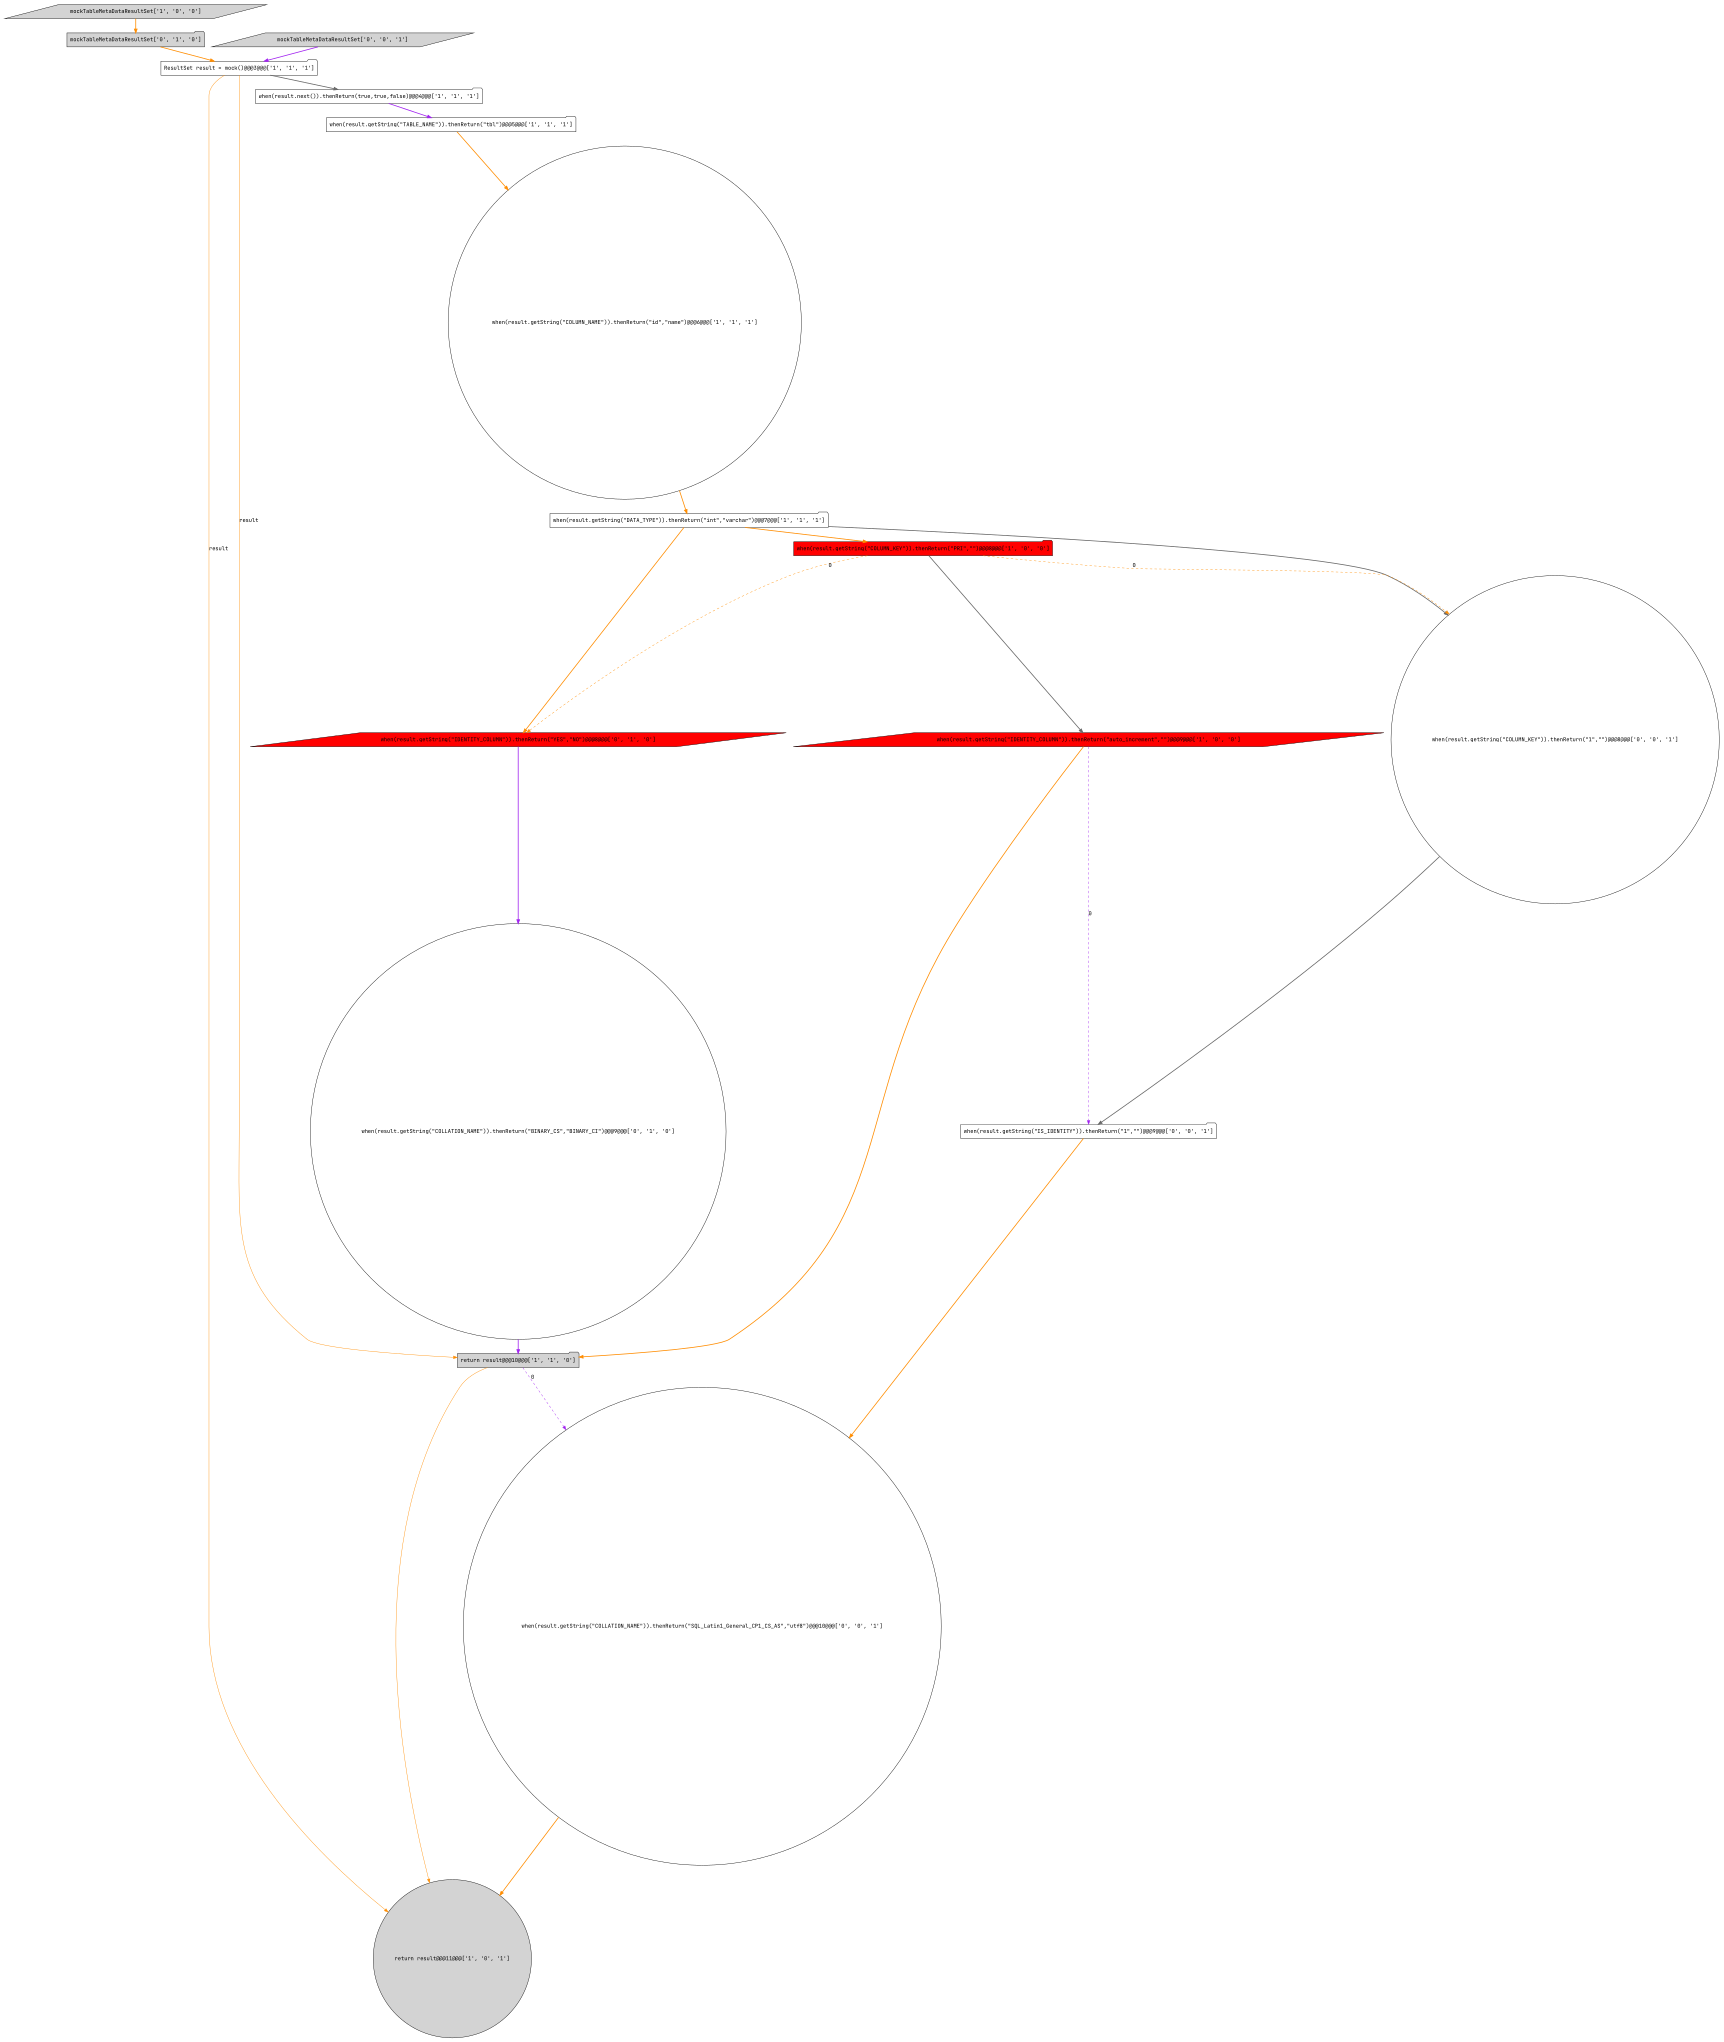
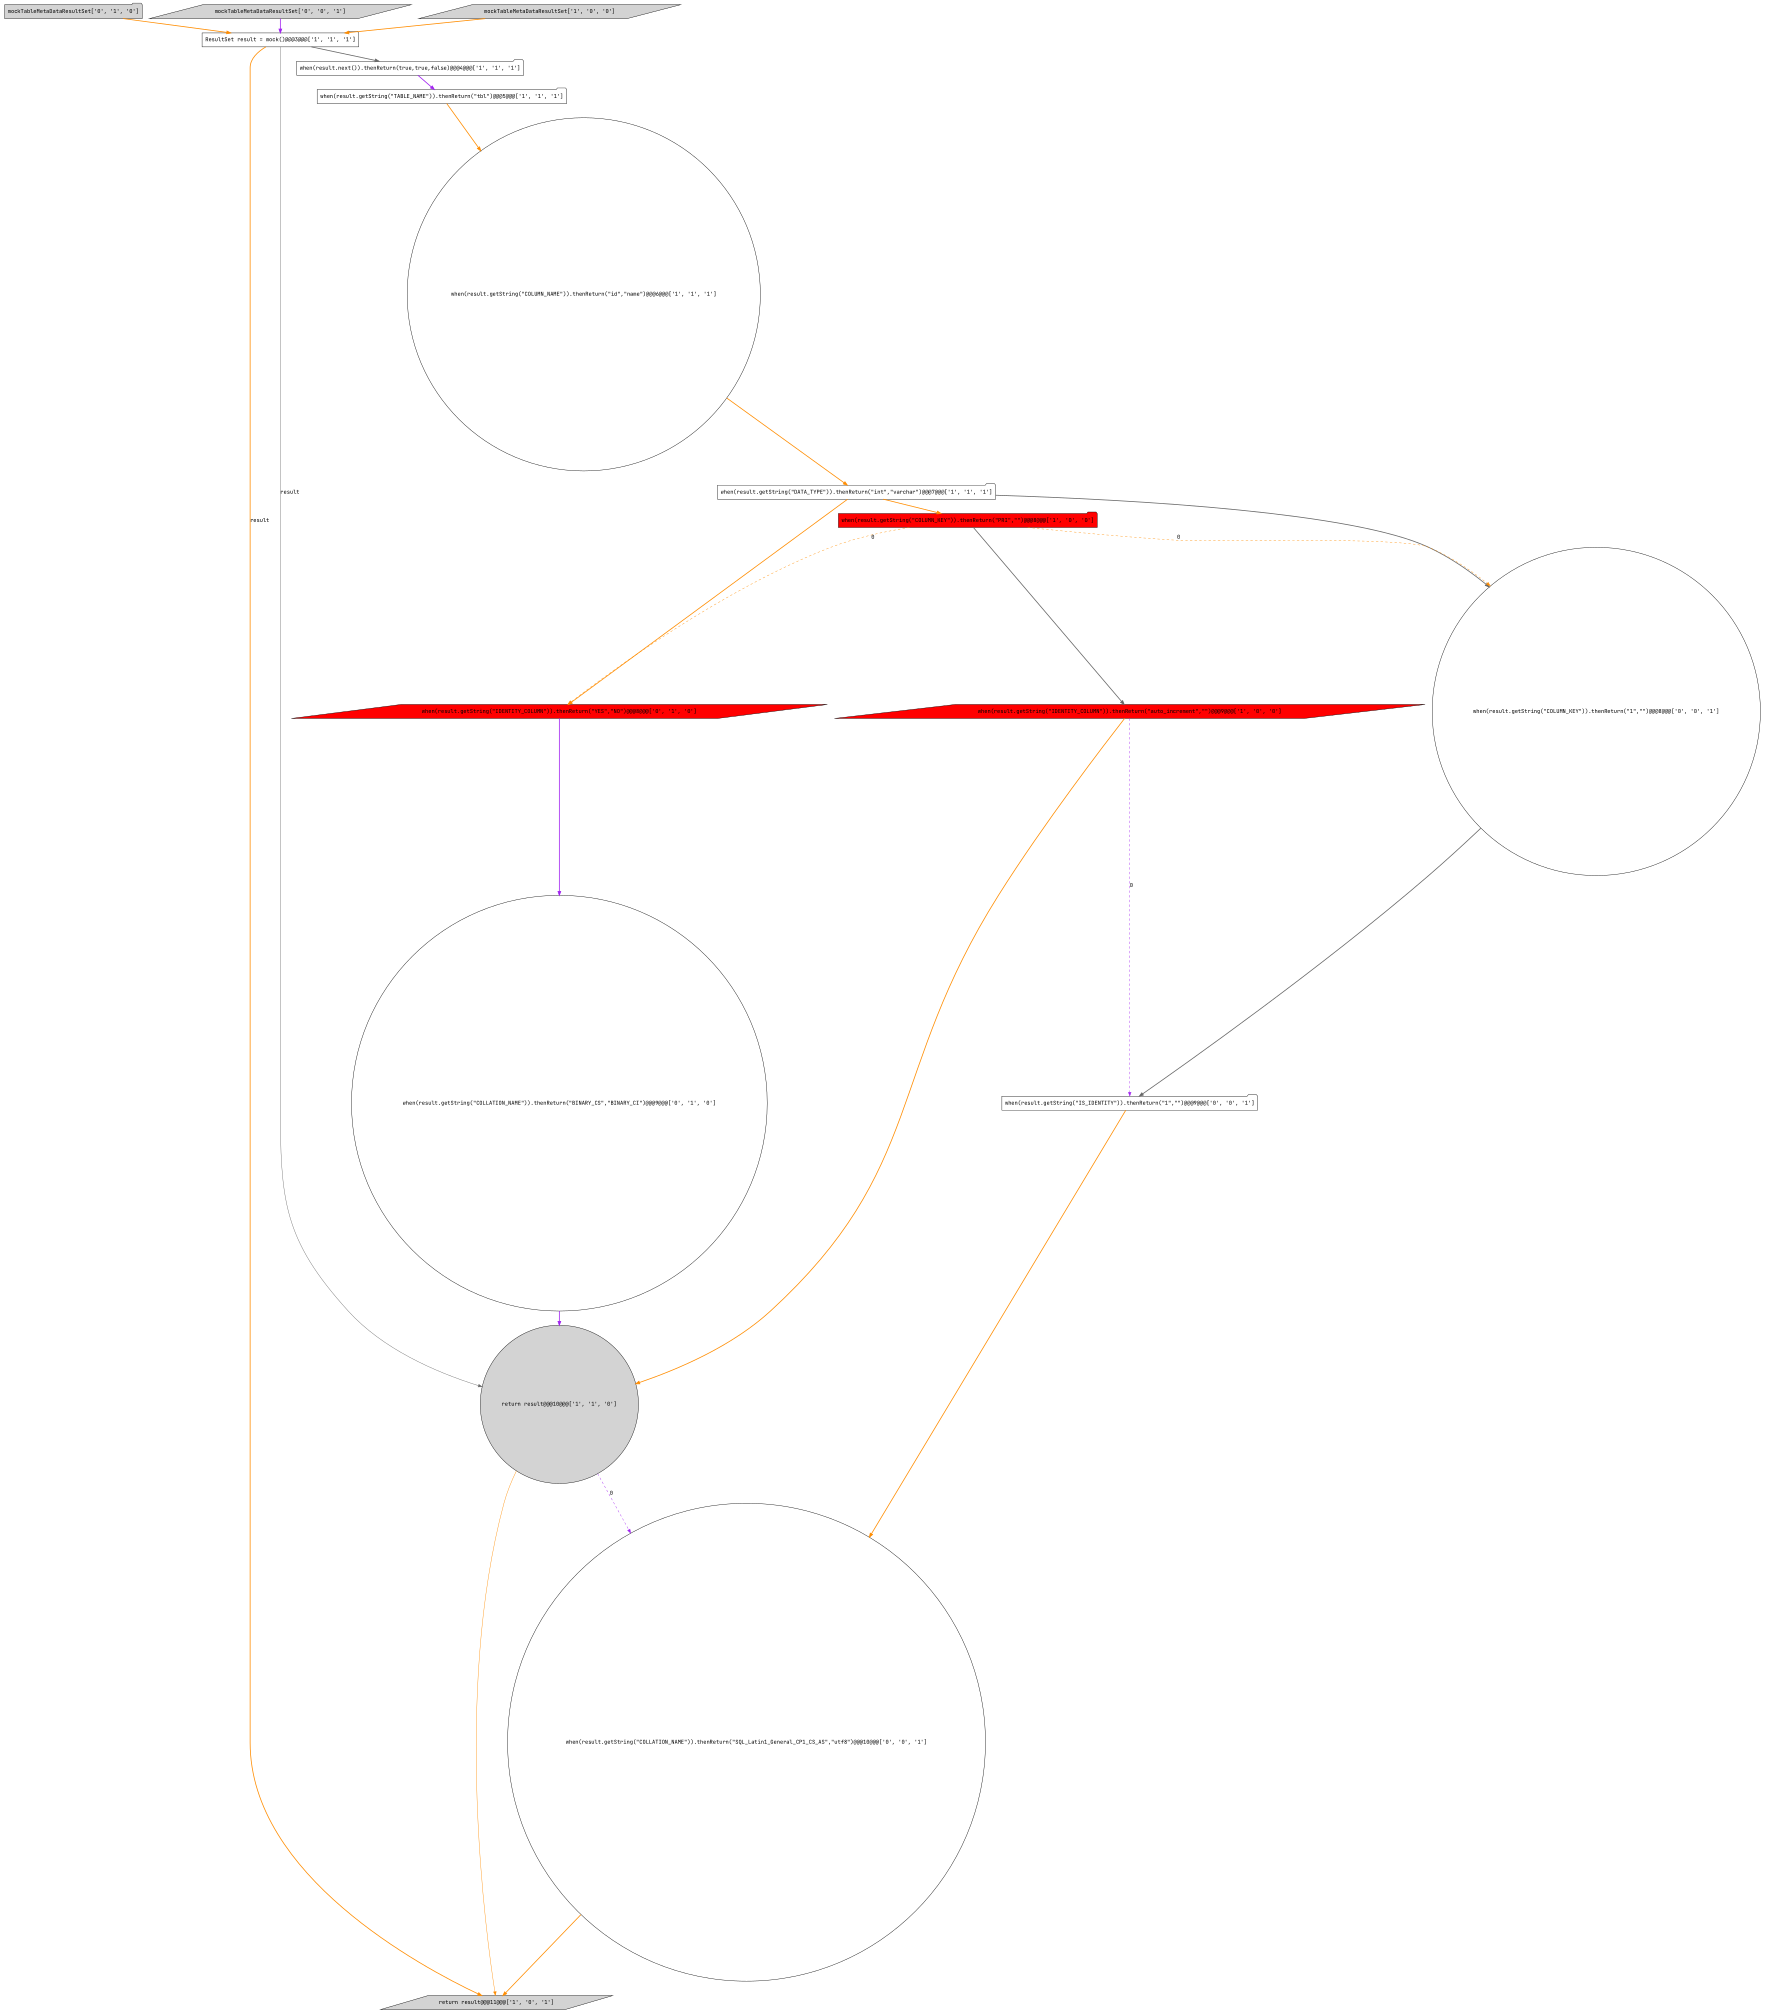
(136, 24) -> (417, 26)
(239, 792) -> (280, 764)
(209, 1020) -> (250, 1070)
(518, 1361) -> (559, 1404)
(452, 1959) -> (497, 2003)
